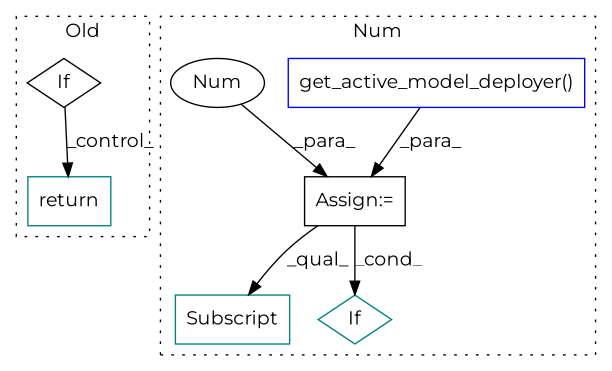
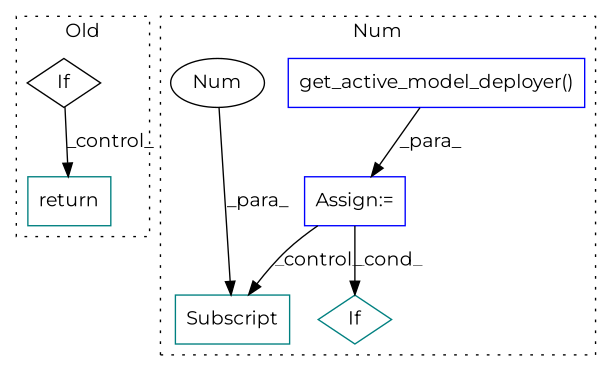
(279, 136) -> (225, 194)
(355, 201) -> (355, 201)
(318, 260) -> (318, 260)
